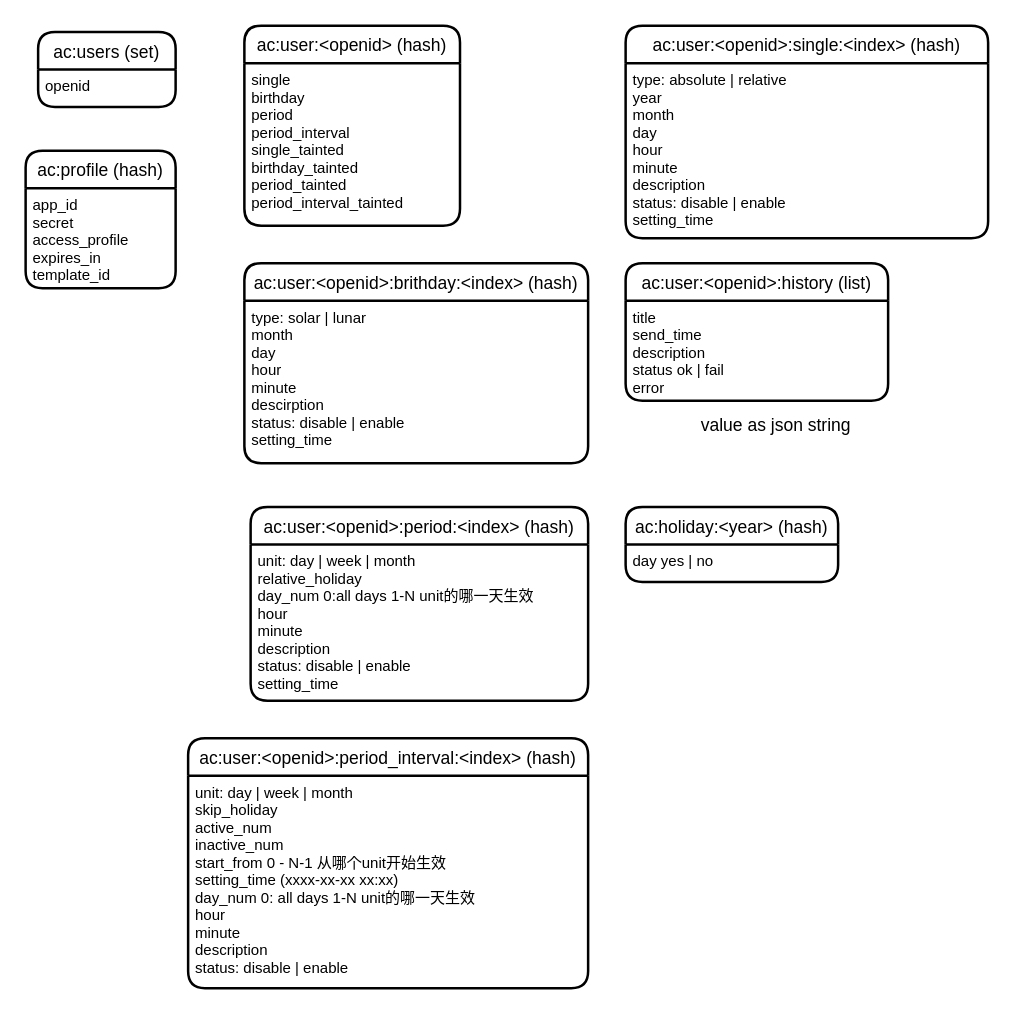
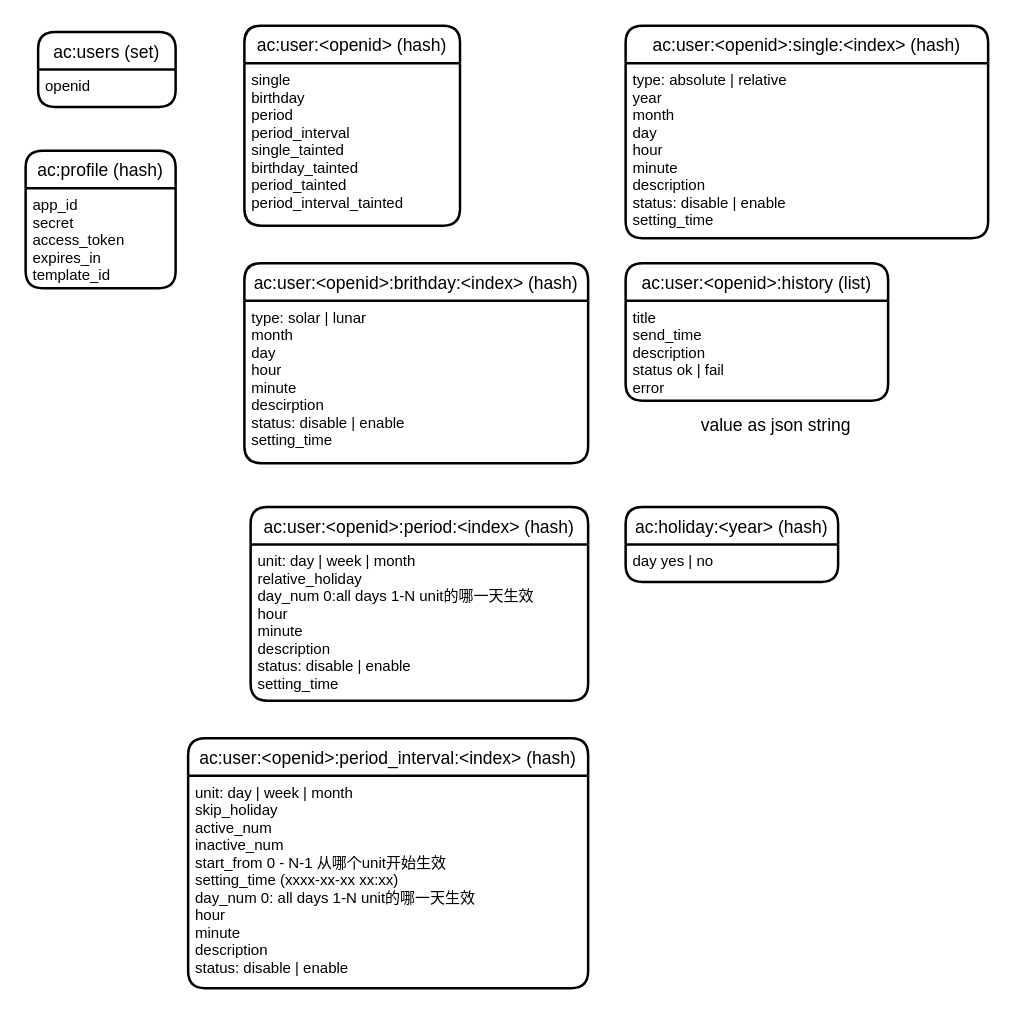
(56, 205) -> (56, 205)
